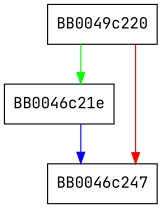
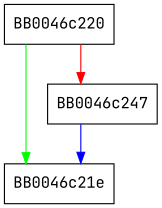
(102, 24) -> (59, 24)
(81, 138) -> (81, 138)
